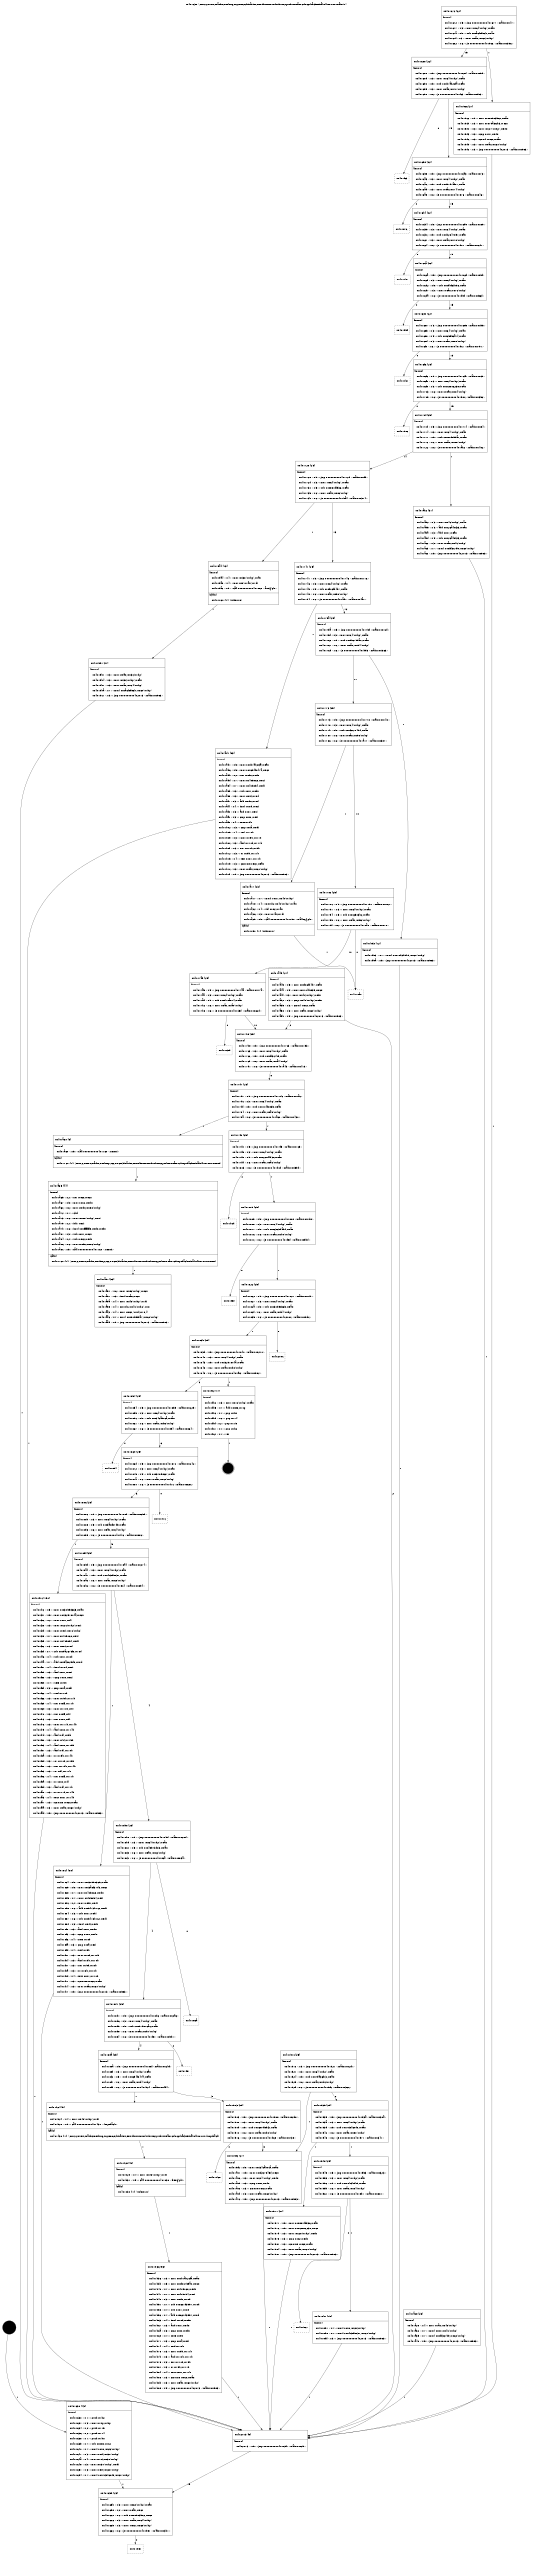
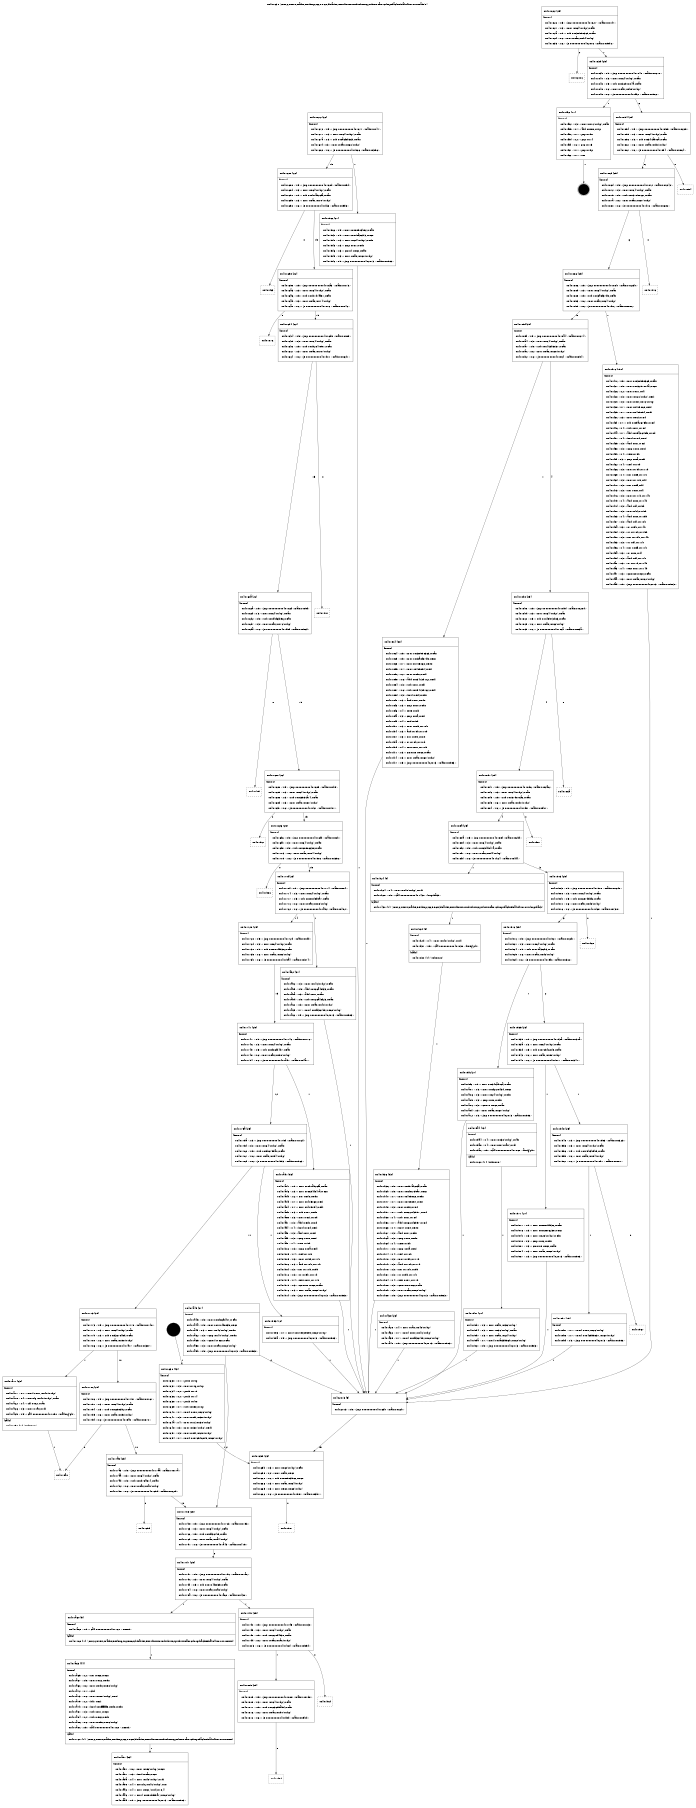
(289, 532) -> none
(277, 1261) -> none
(263, 2146) -> (563, 918)
